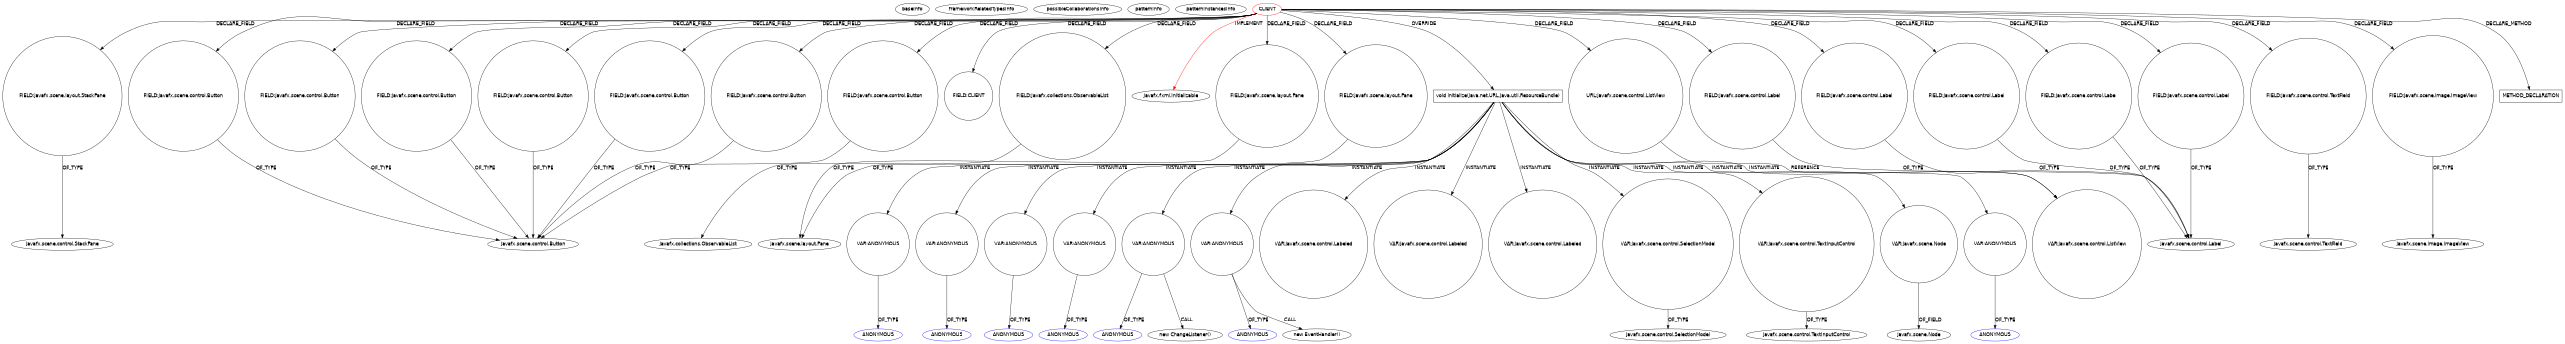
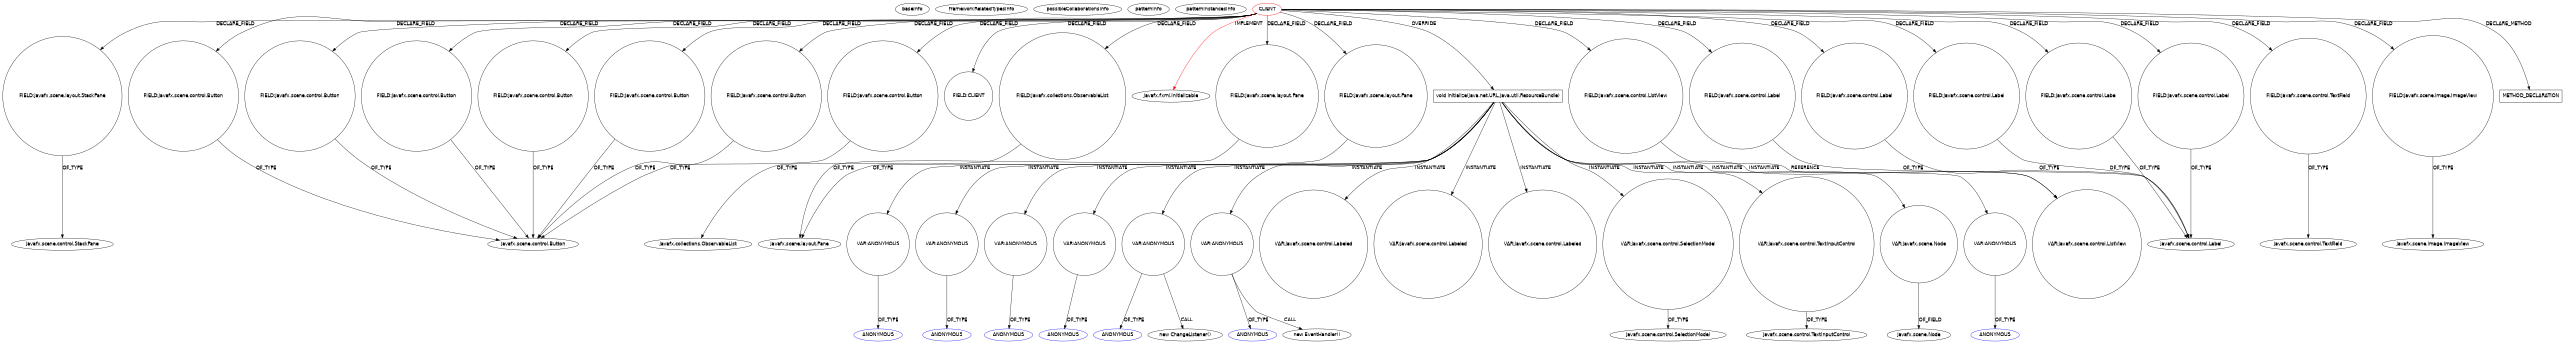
(1626, 96) -> (1626, 96)
